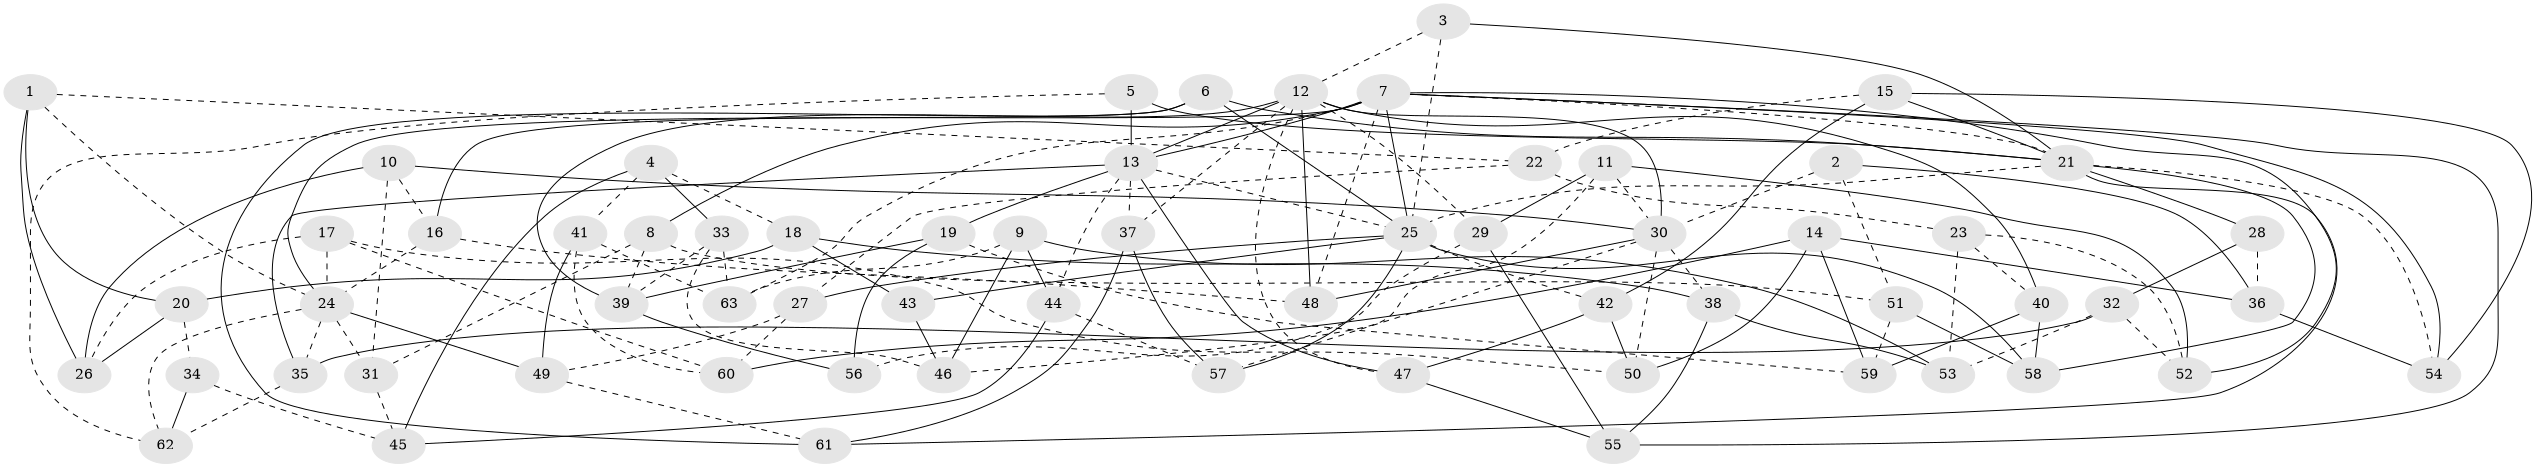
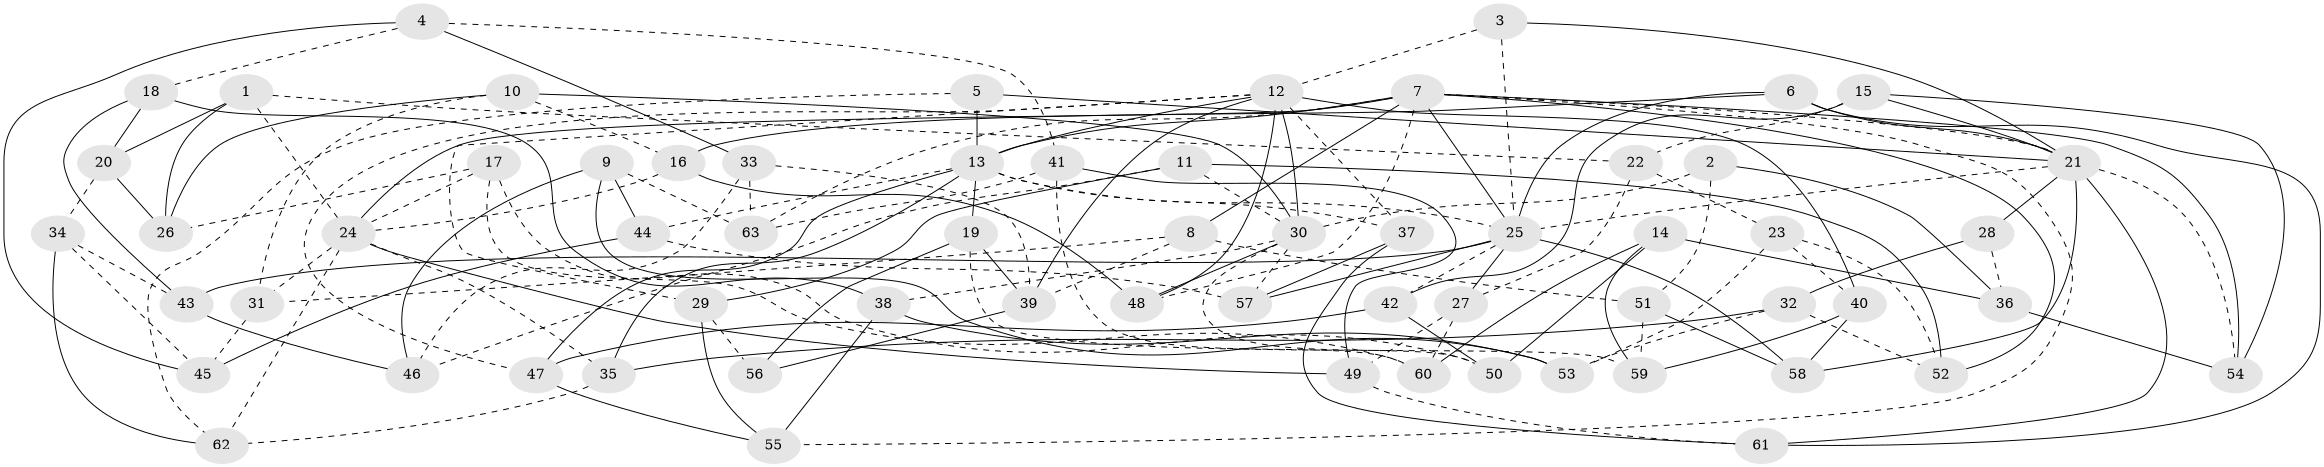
(2473, 175) -> (1817, 415)
none -> (122, 269)
(748, 269) -> (910, 195)
